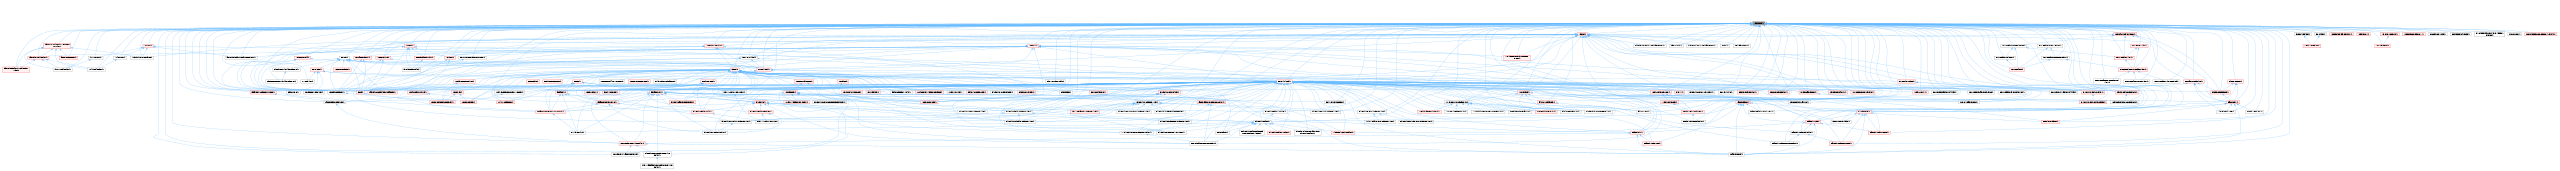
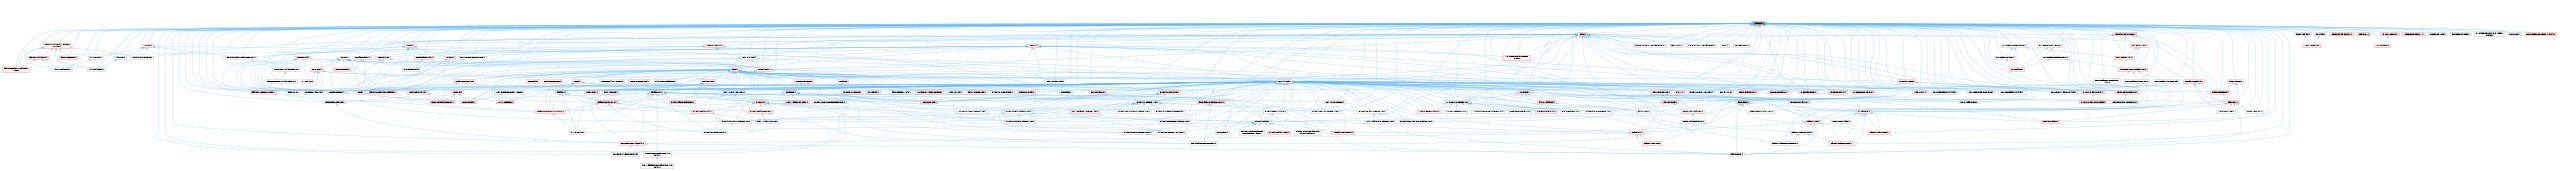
(2012, 92) -> (2012, 92)
